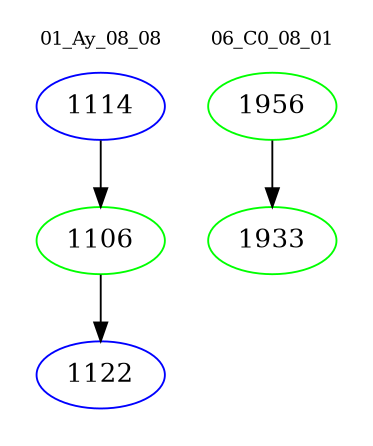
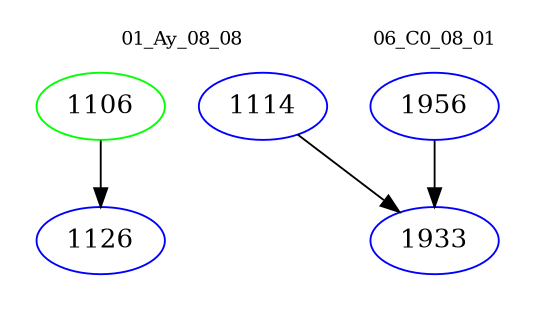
(272, 106) -> (435, 106)
(101, 164) -> (330, 159)
(272, 241) -> (435, 241)
(101, 375) -> (101, 241)
